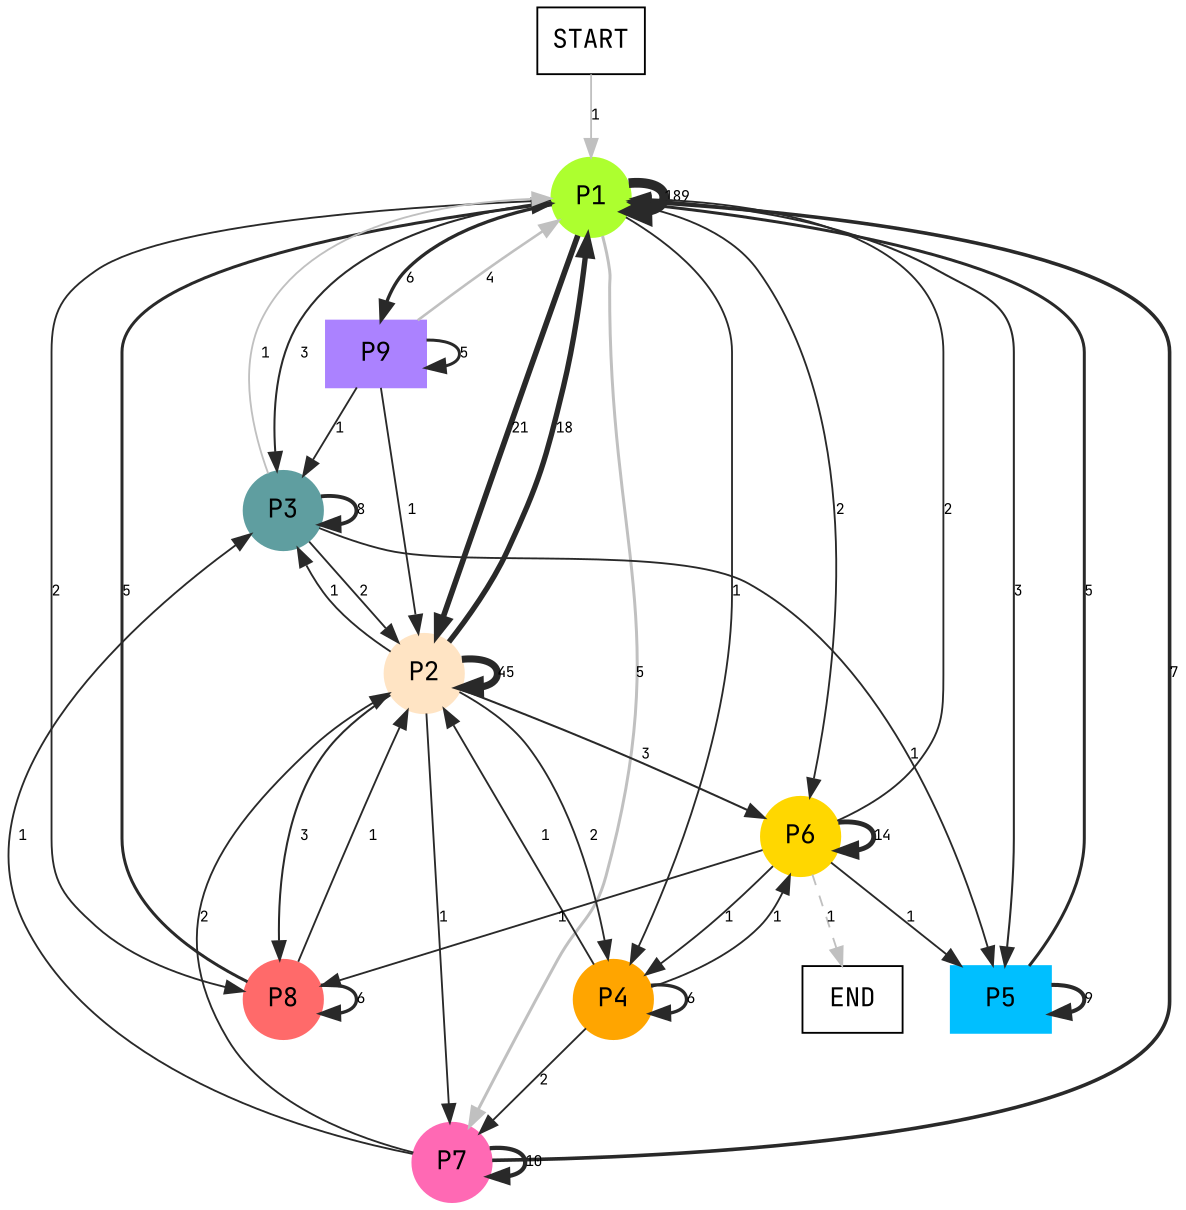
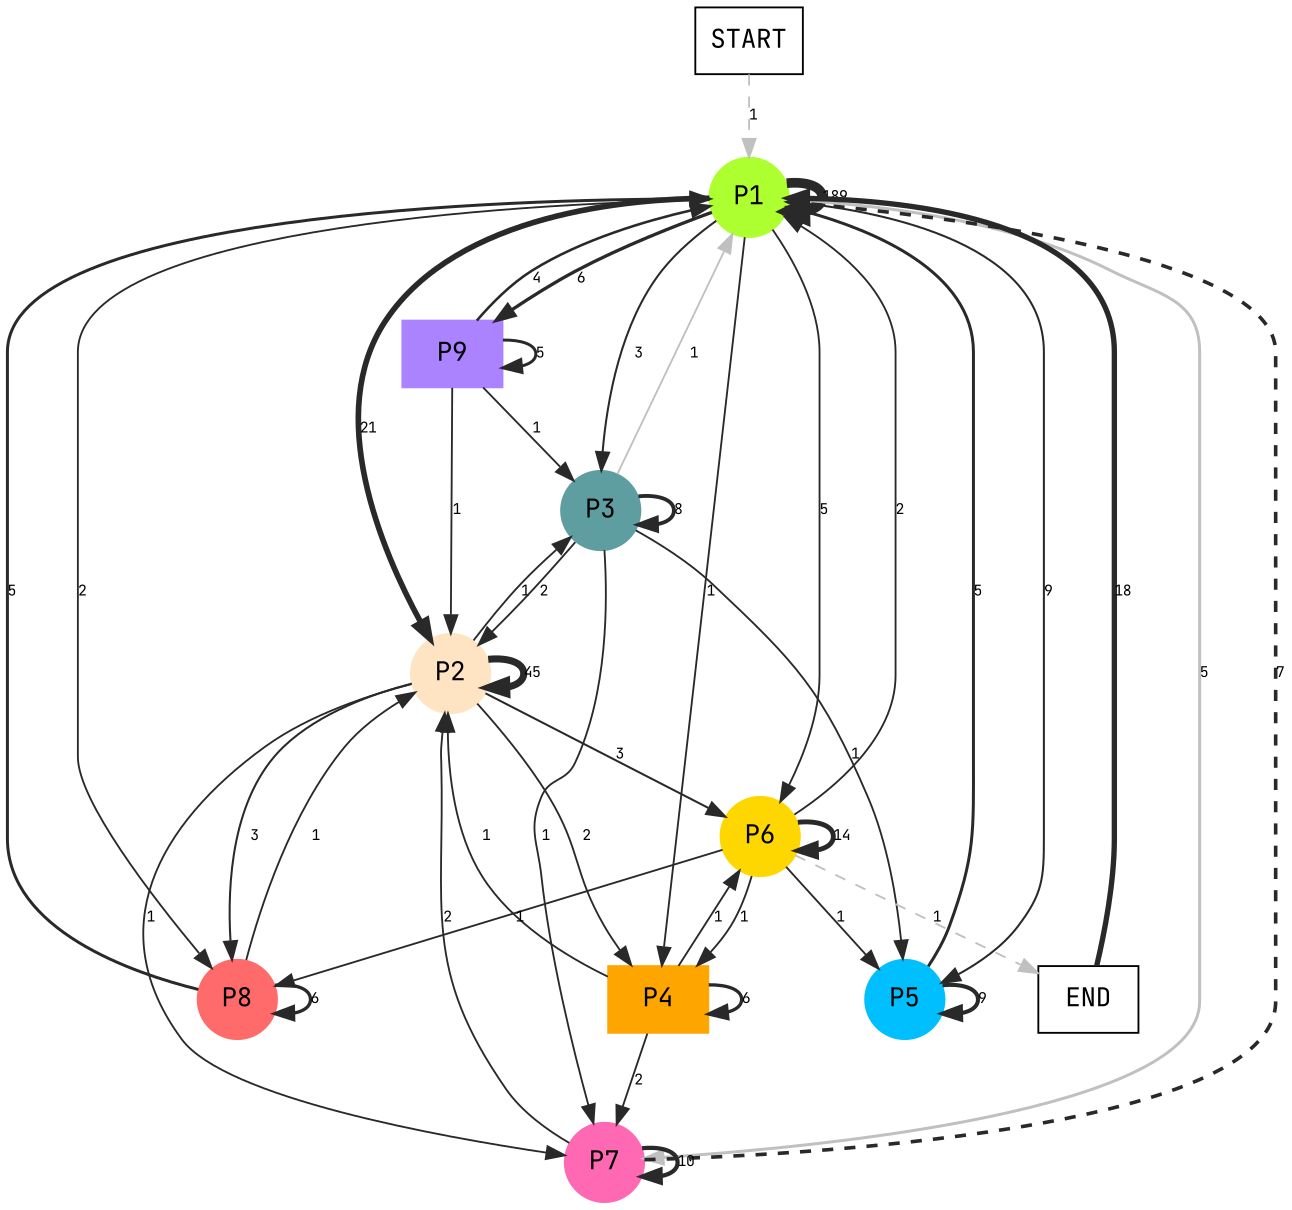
(591, 106) -> (749, 106)
(480, 275) -> (575, 248)
(544, 459) -> (1114, 471)
(840, 511) -> (824, 511)
(1018, 592) -> (1049, 592)
(1170, 758) -> (1276, 760)
(25, 923) -> (535, 821)
(613, 999) -> (658, 999)
(1001, 999) -> (905, 999)
